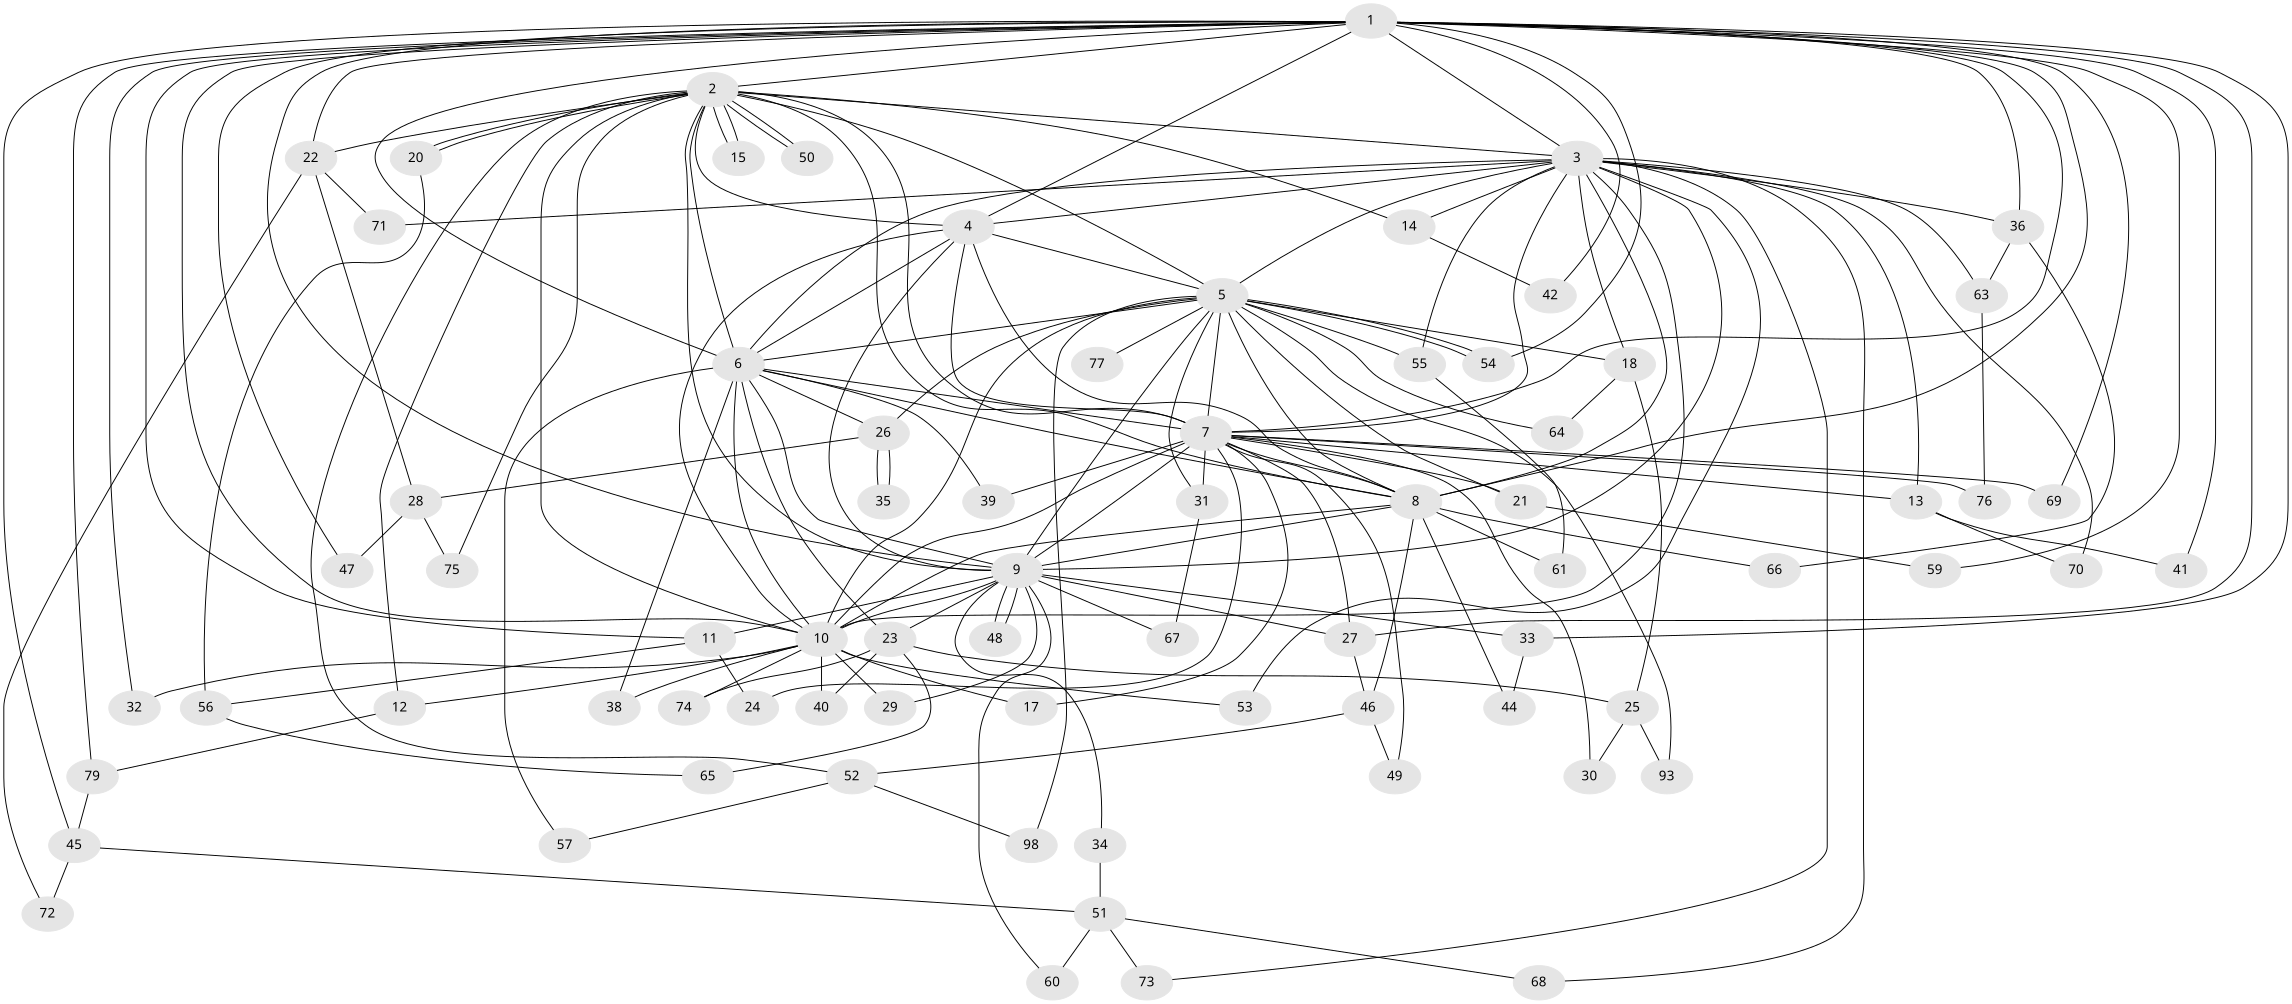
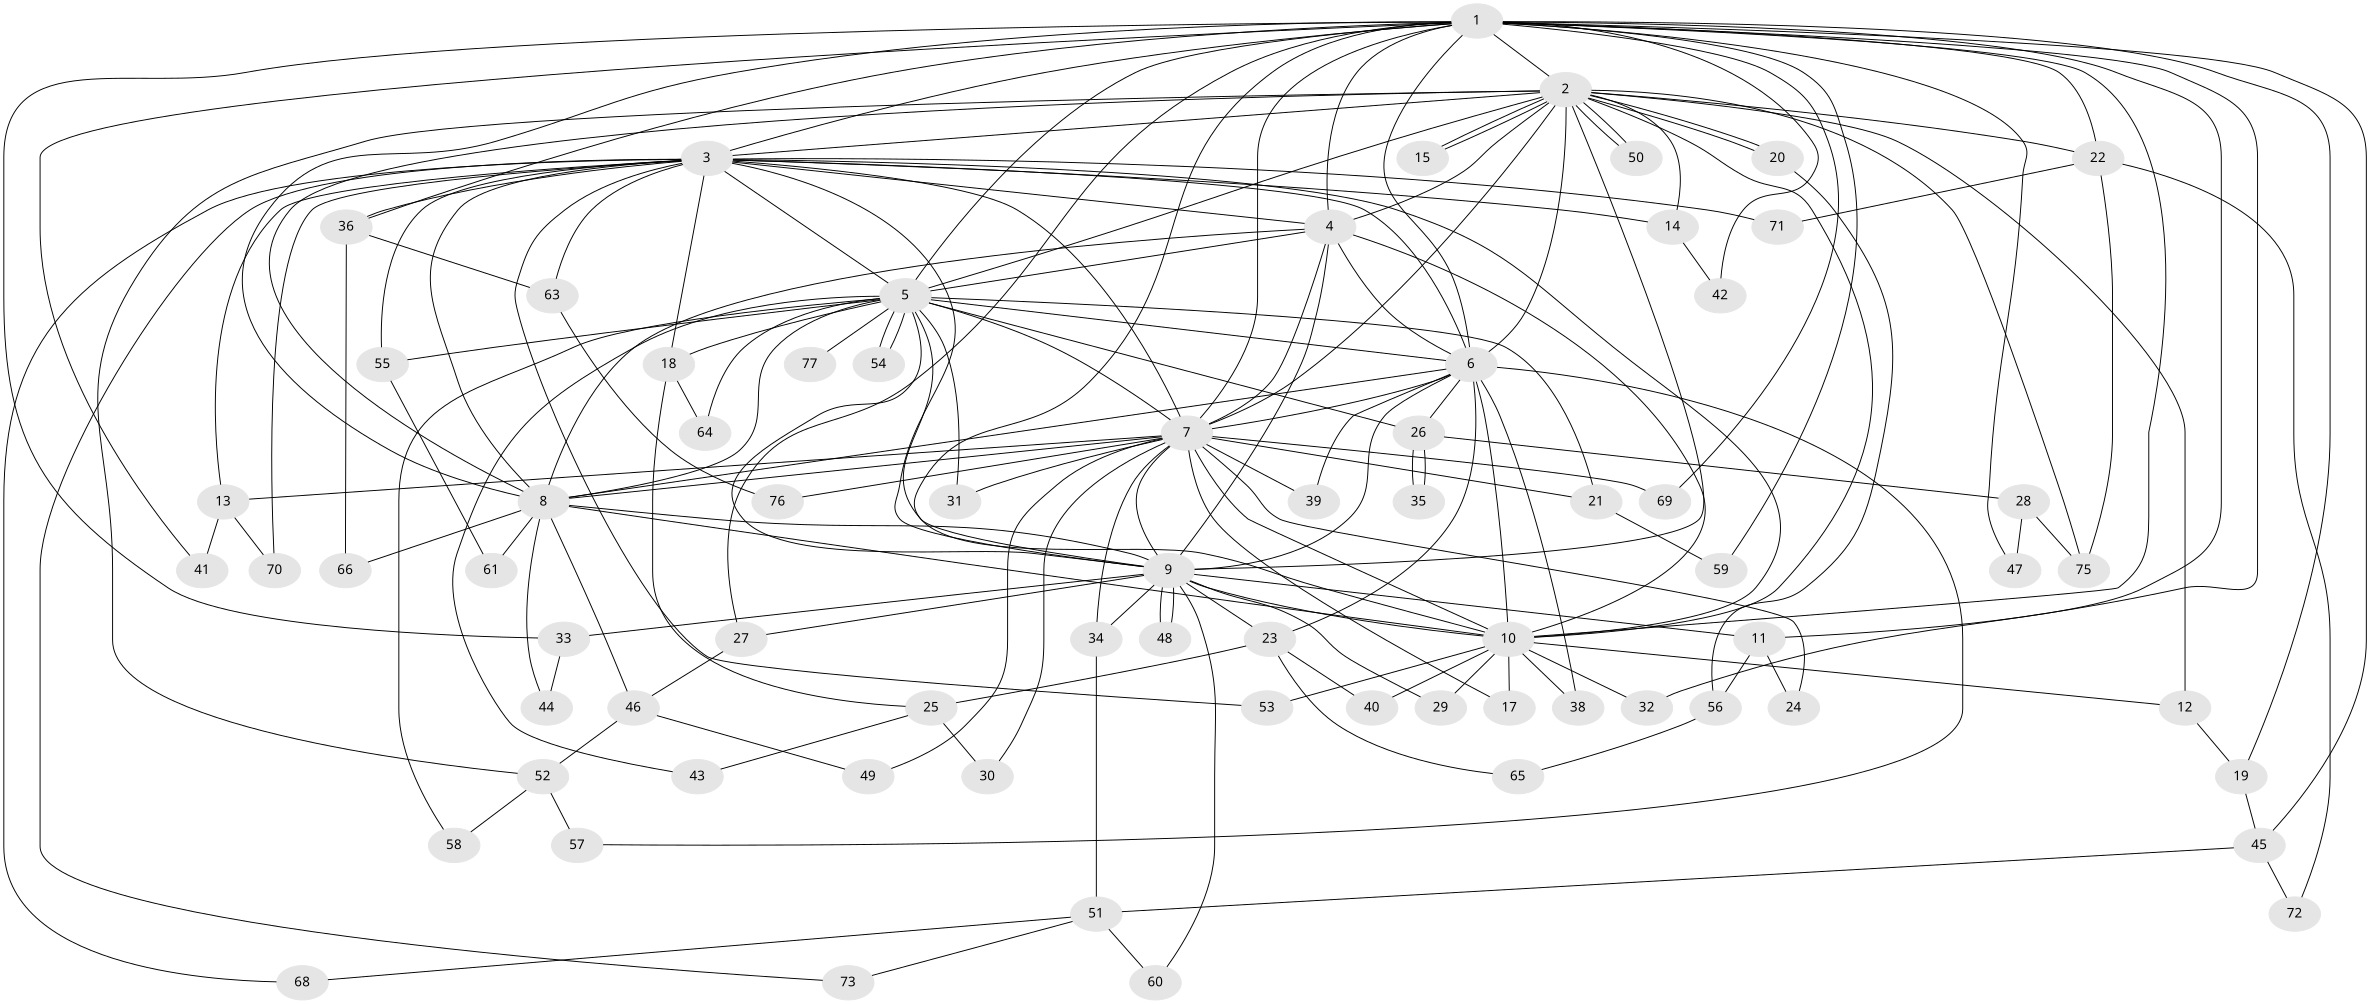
(1629, 141) -> (1143, 70)
(364, 330) -> (2113, 366)
(1318, 504) -> (1114, 525)
(1173, 639) -> none
(684, 708) -> none
(93, 777) -> (2241, 777)
(1667, 777) -> (697, 777)
(1031, 845) -> (454, 845)
